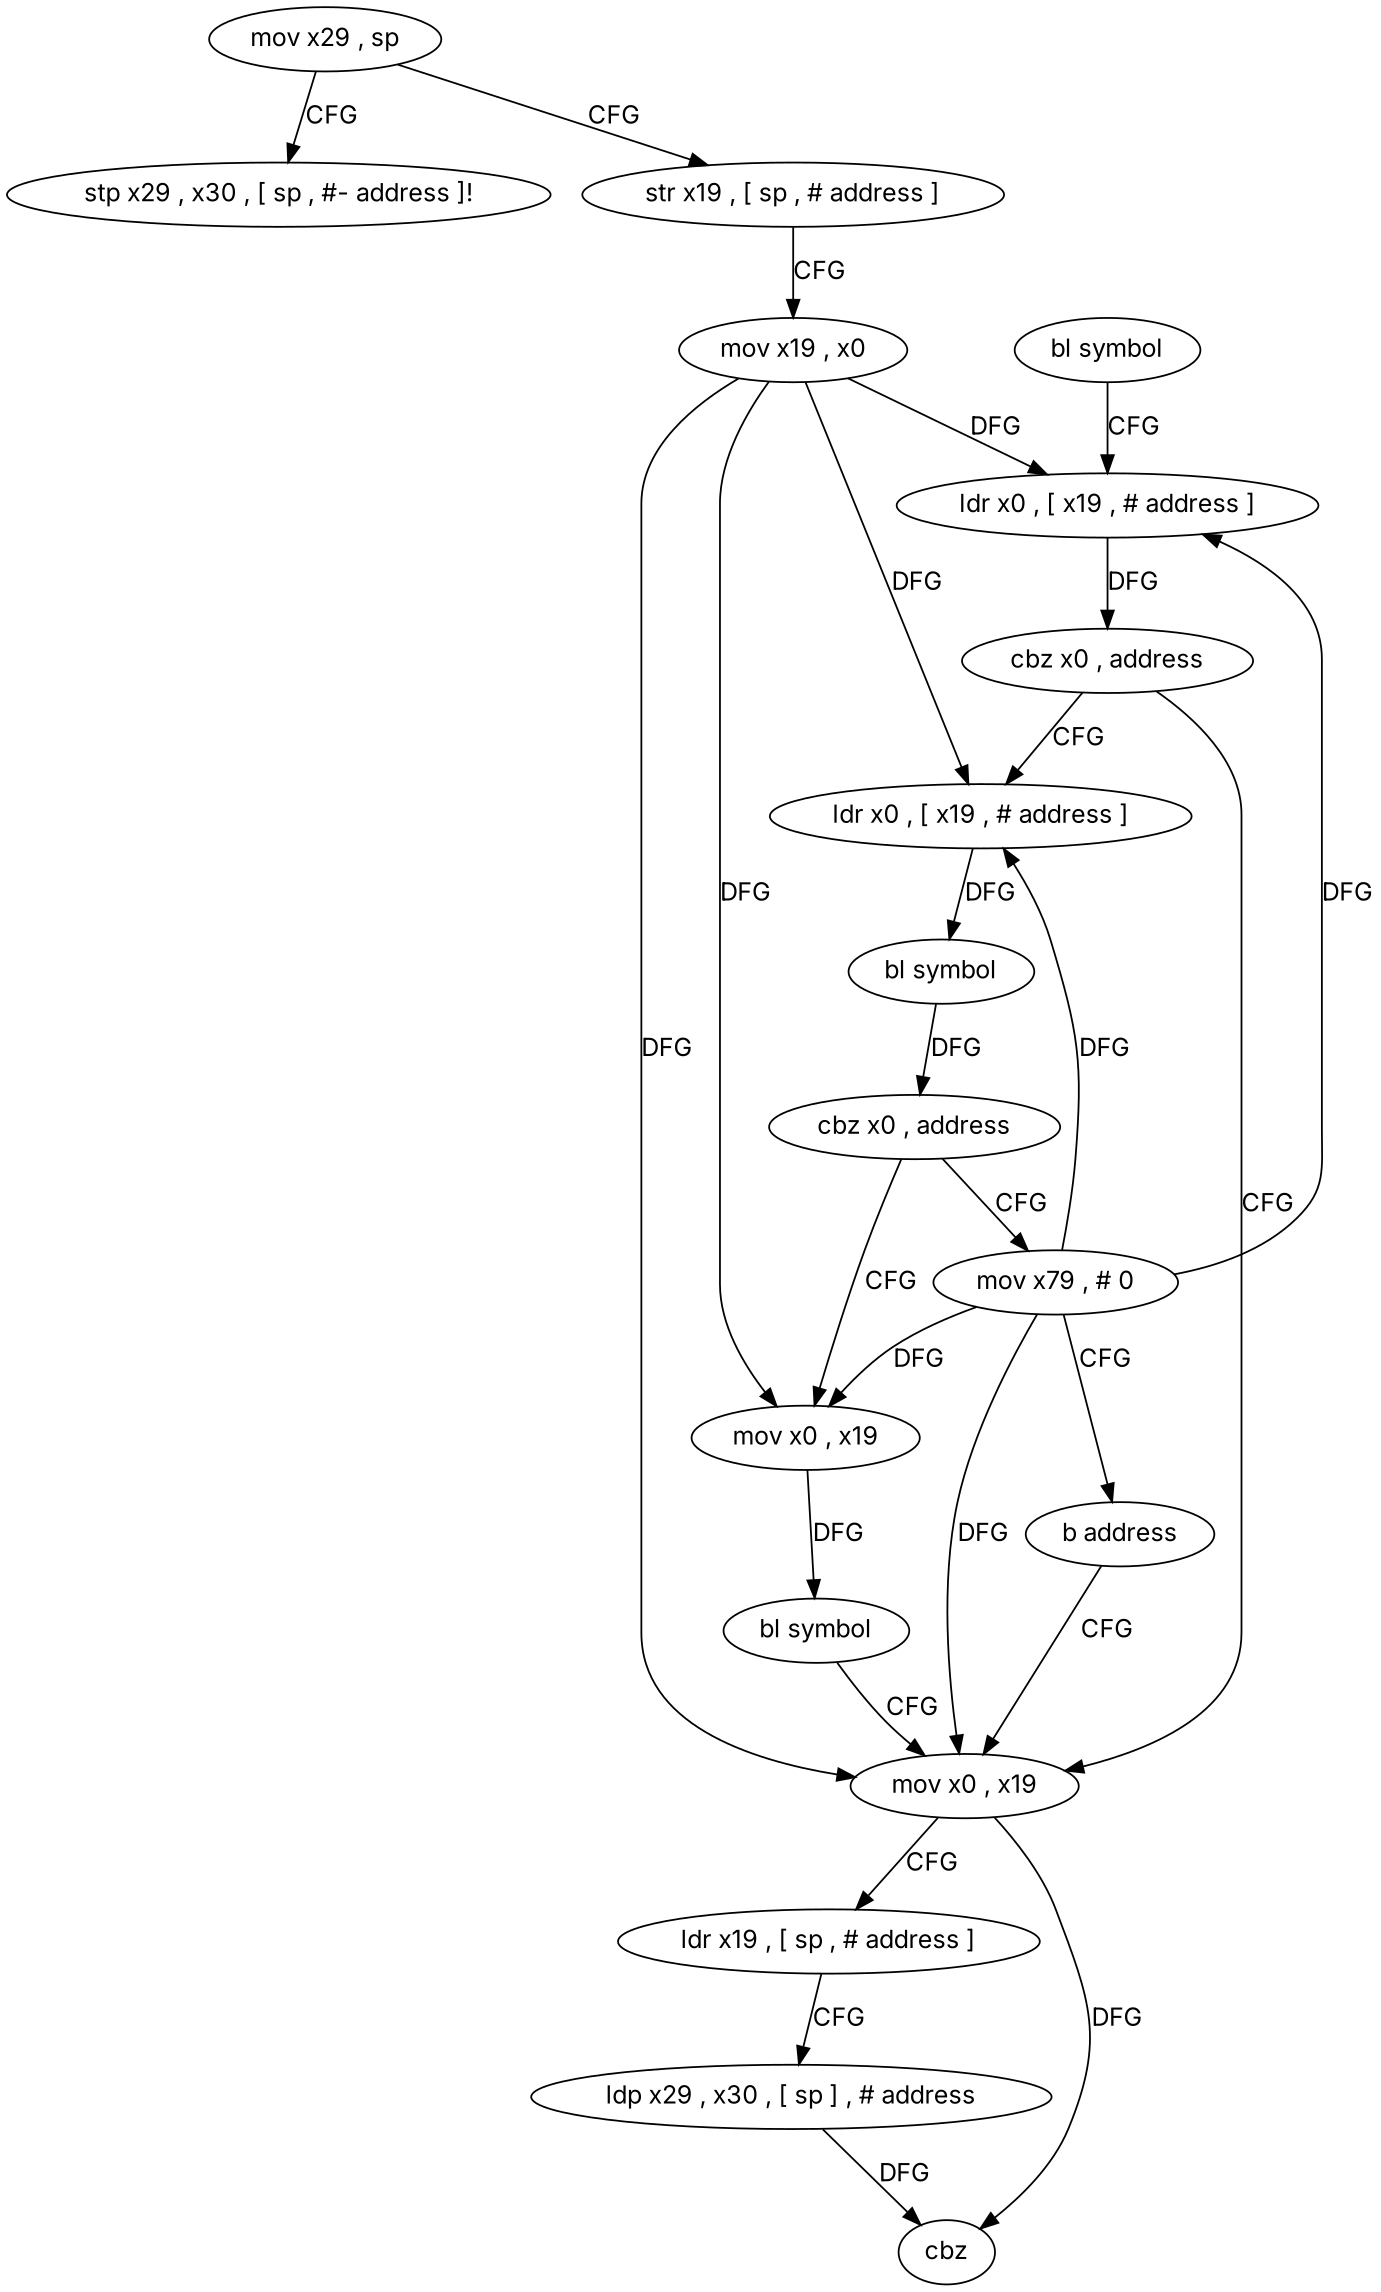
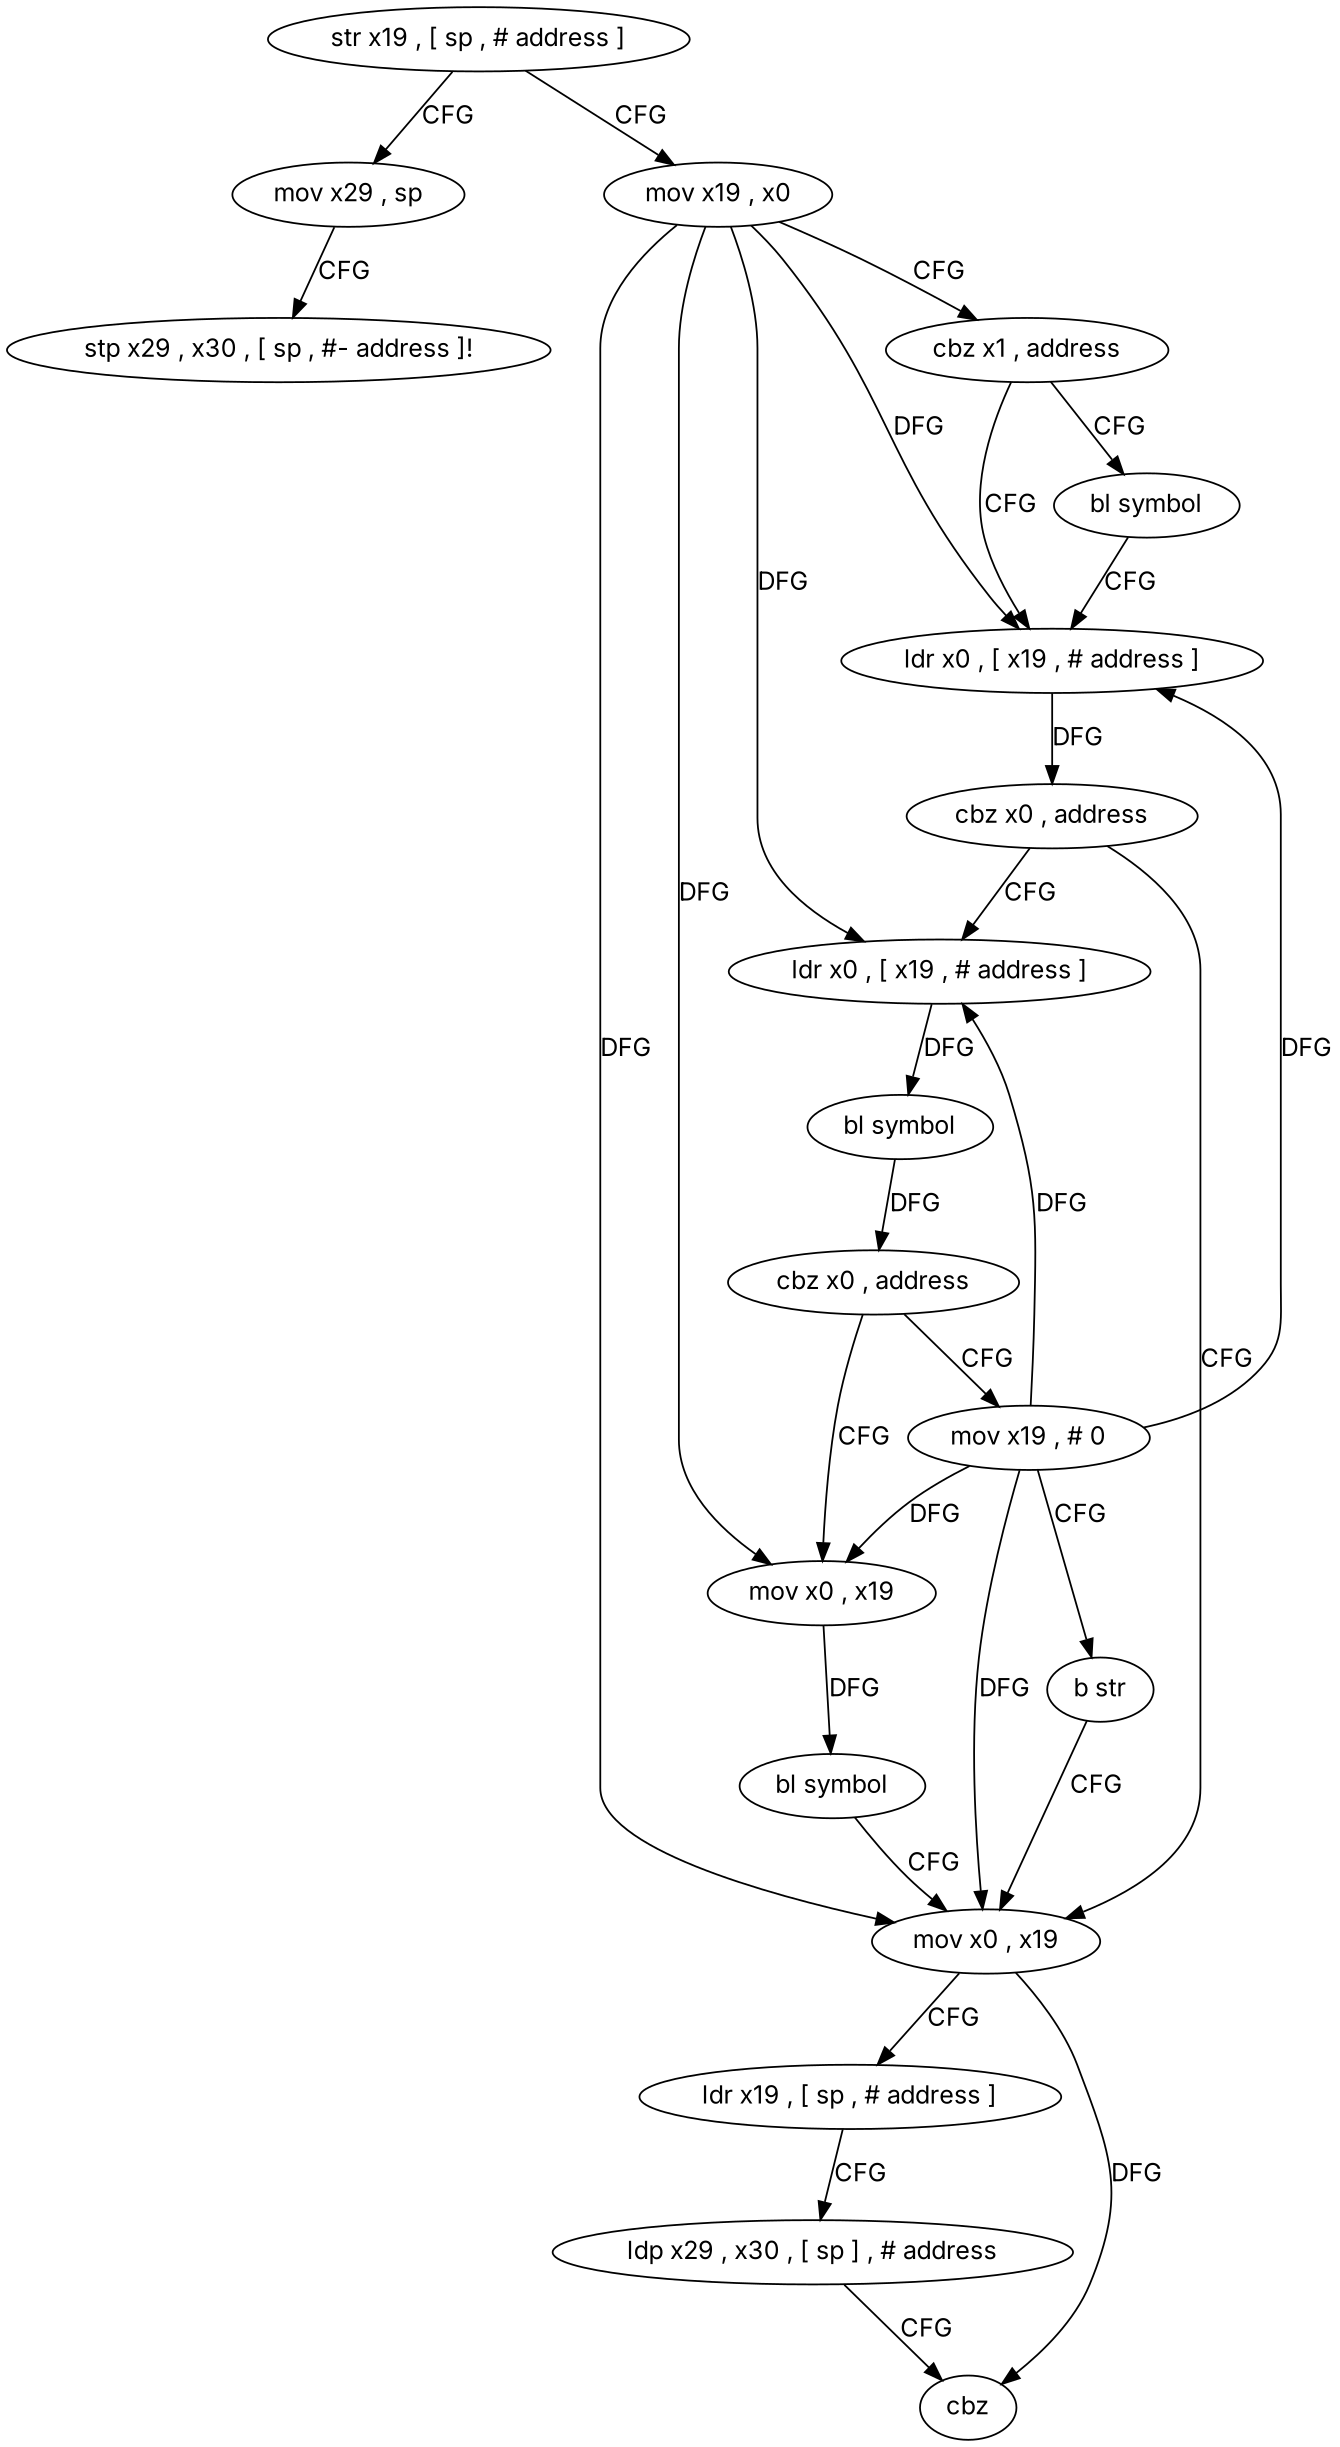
(544, 112) -> (419, 111)
none -> (1027, 350)
(1056, 1282) -> (1029, 1438)
(1120, 1534) -> (1100, 1690)
(905, 2175) -> (927, 2330)
